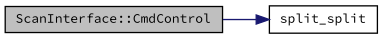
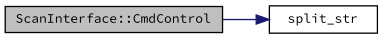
(323, 20) -> (323, 20)
